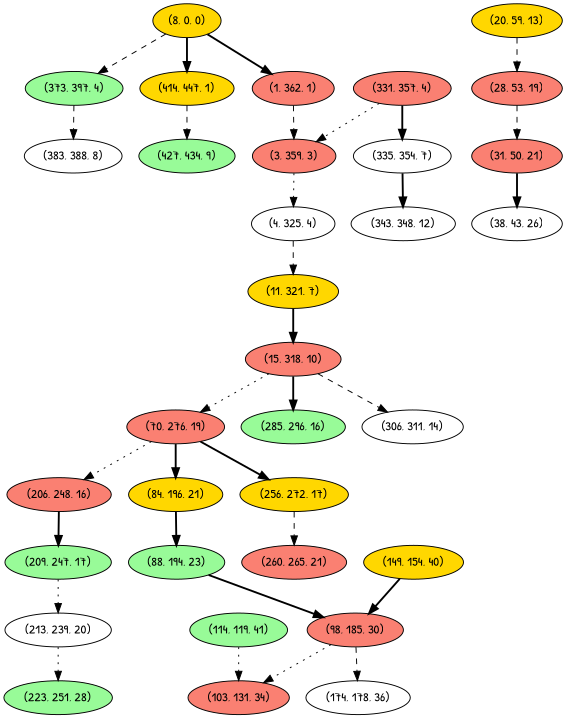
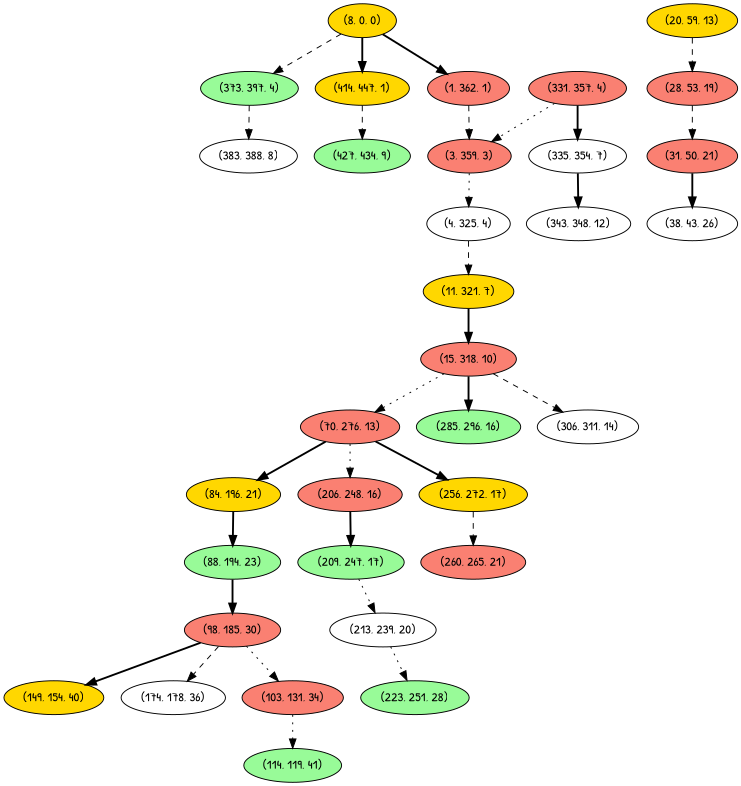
(176, 427) -> (350, 427)
(388, 593) -> (148, 662)
(239, 659) -> (293, 727)
